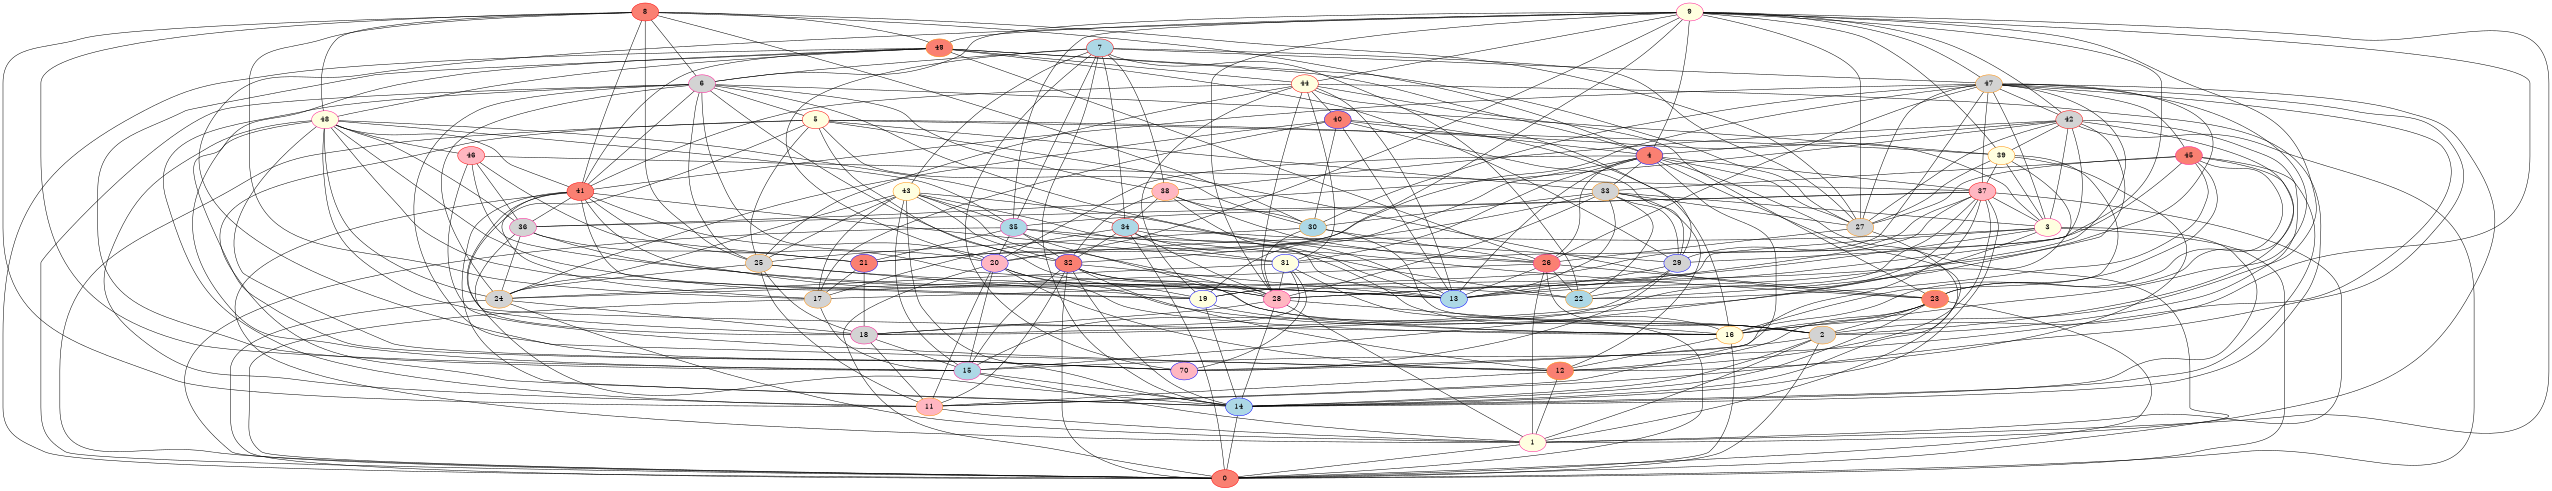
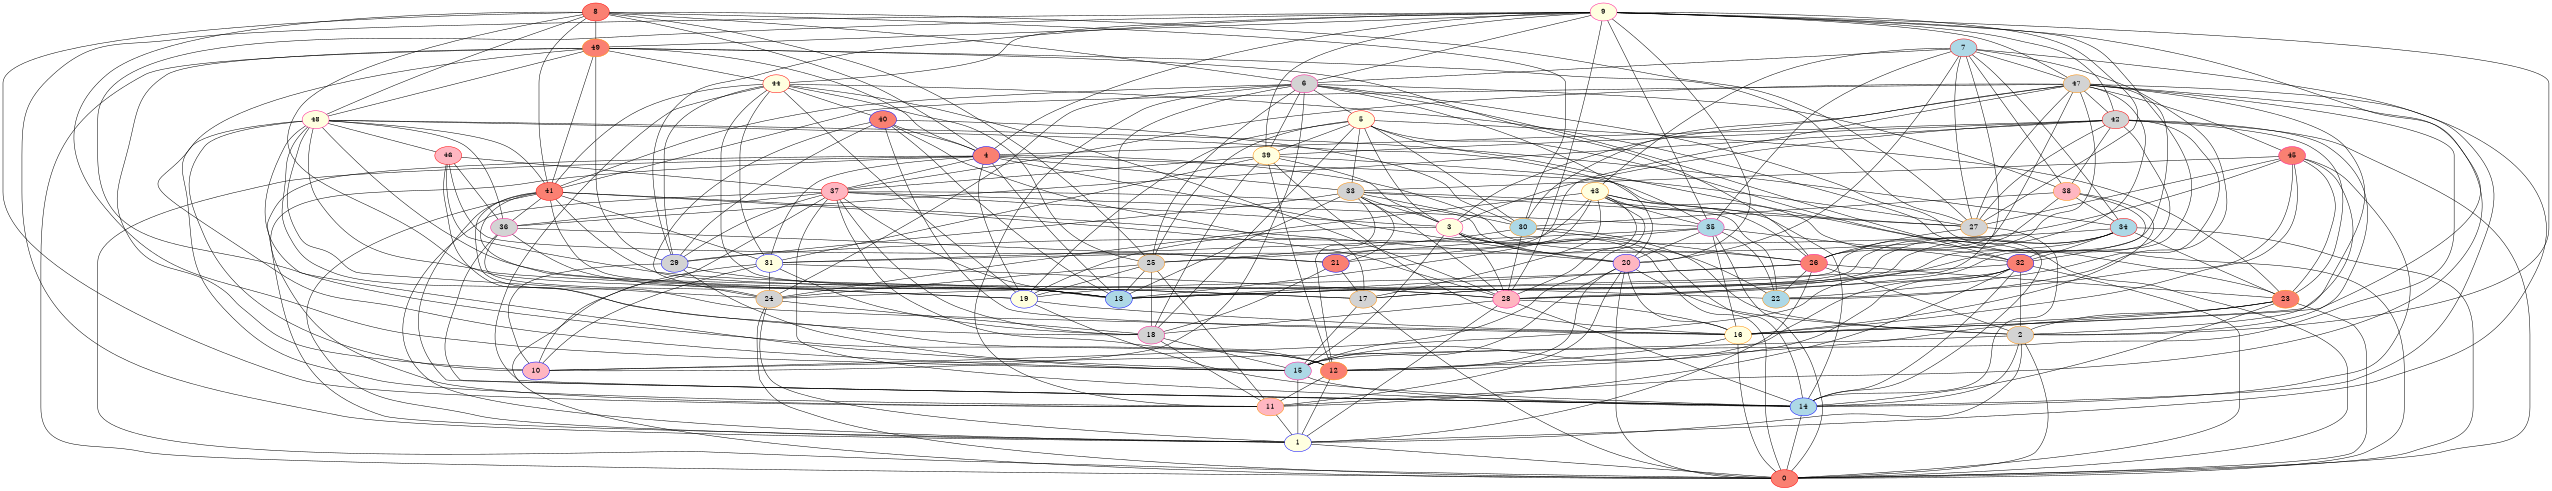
none -> (1006, 212)
(1184, 371) -> (536, 371)
(1533, 443) -> (1298, 443)
